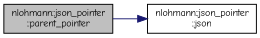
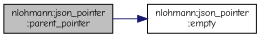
(202, 19) -> (202, 19)
